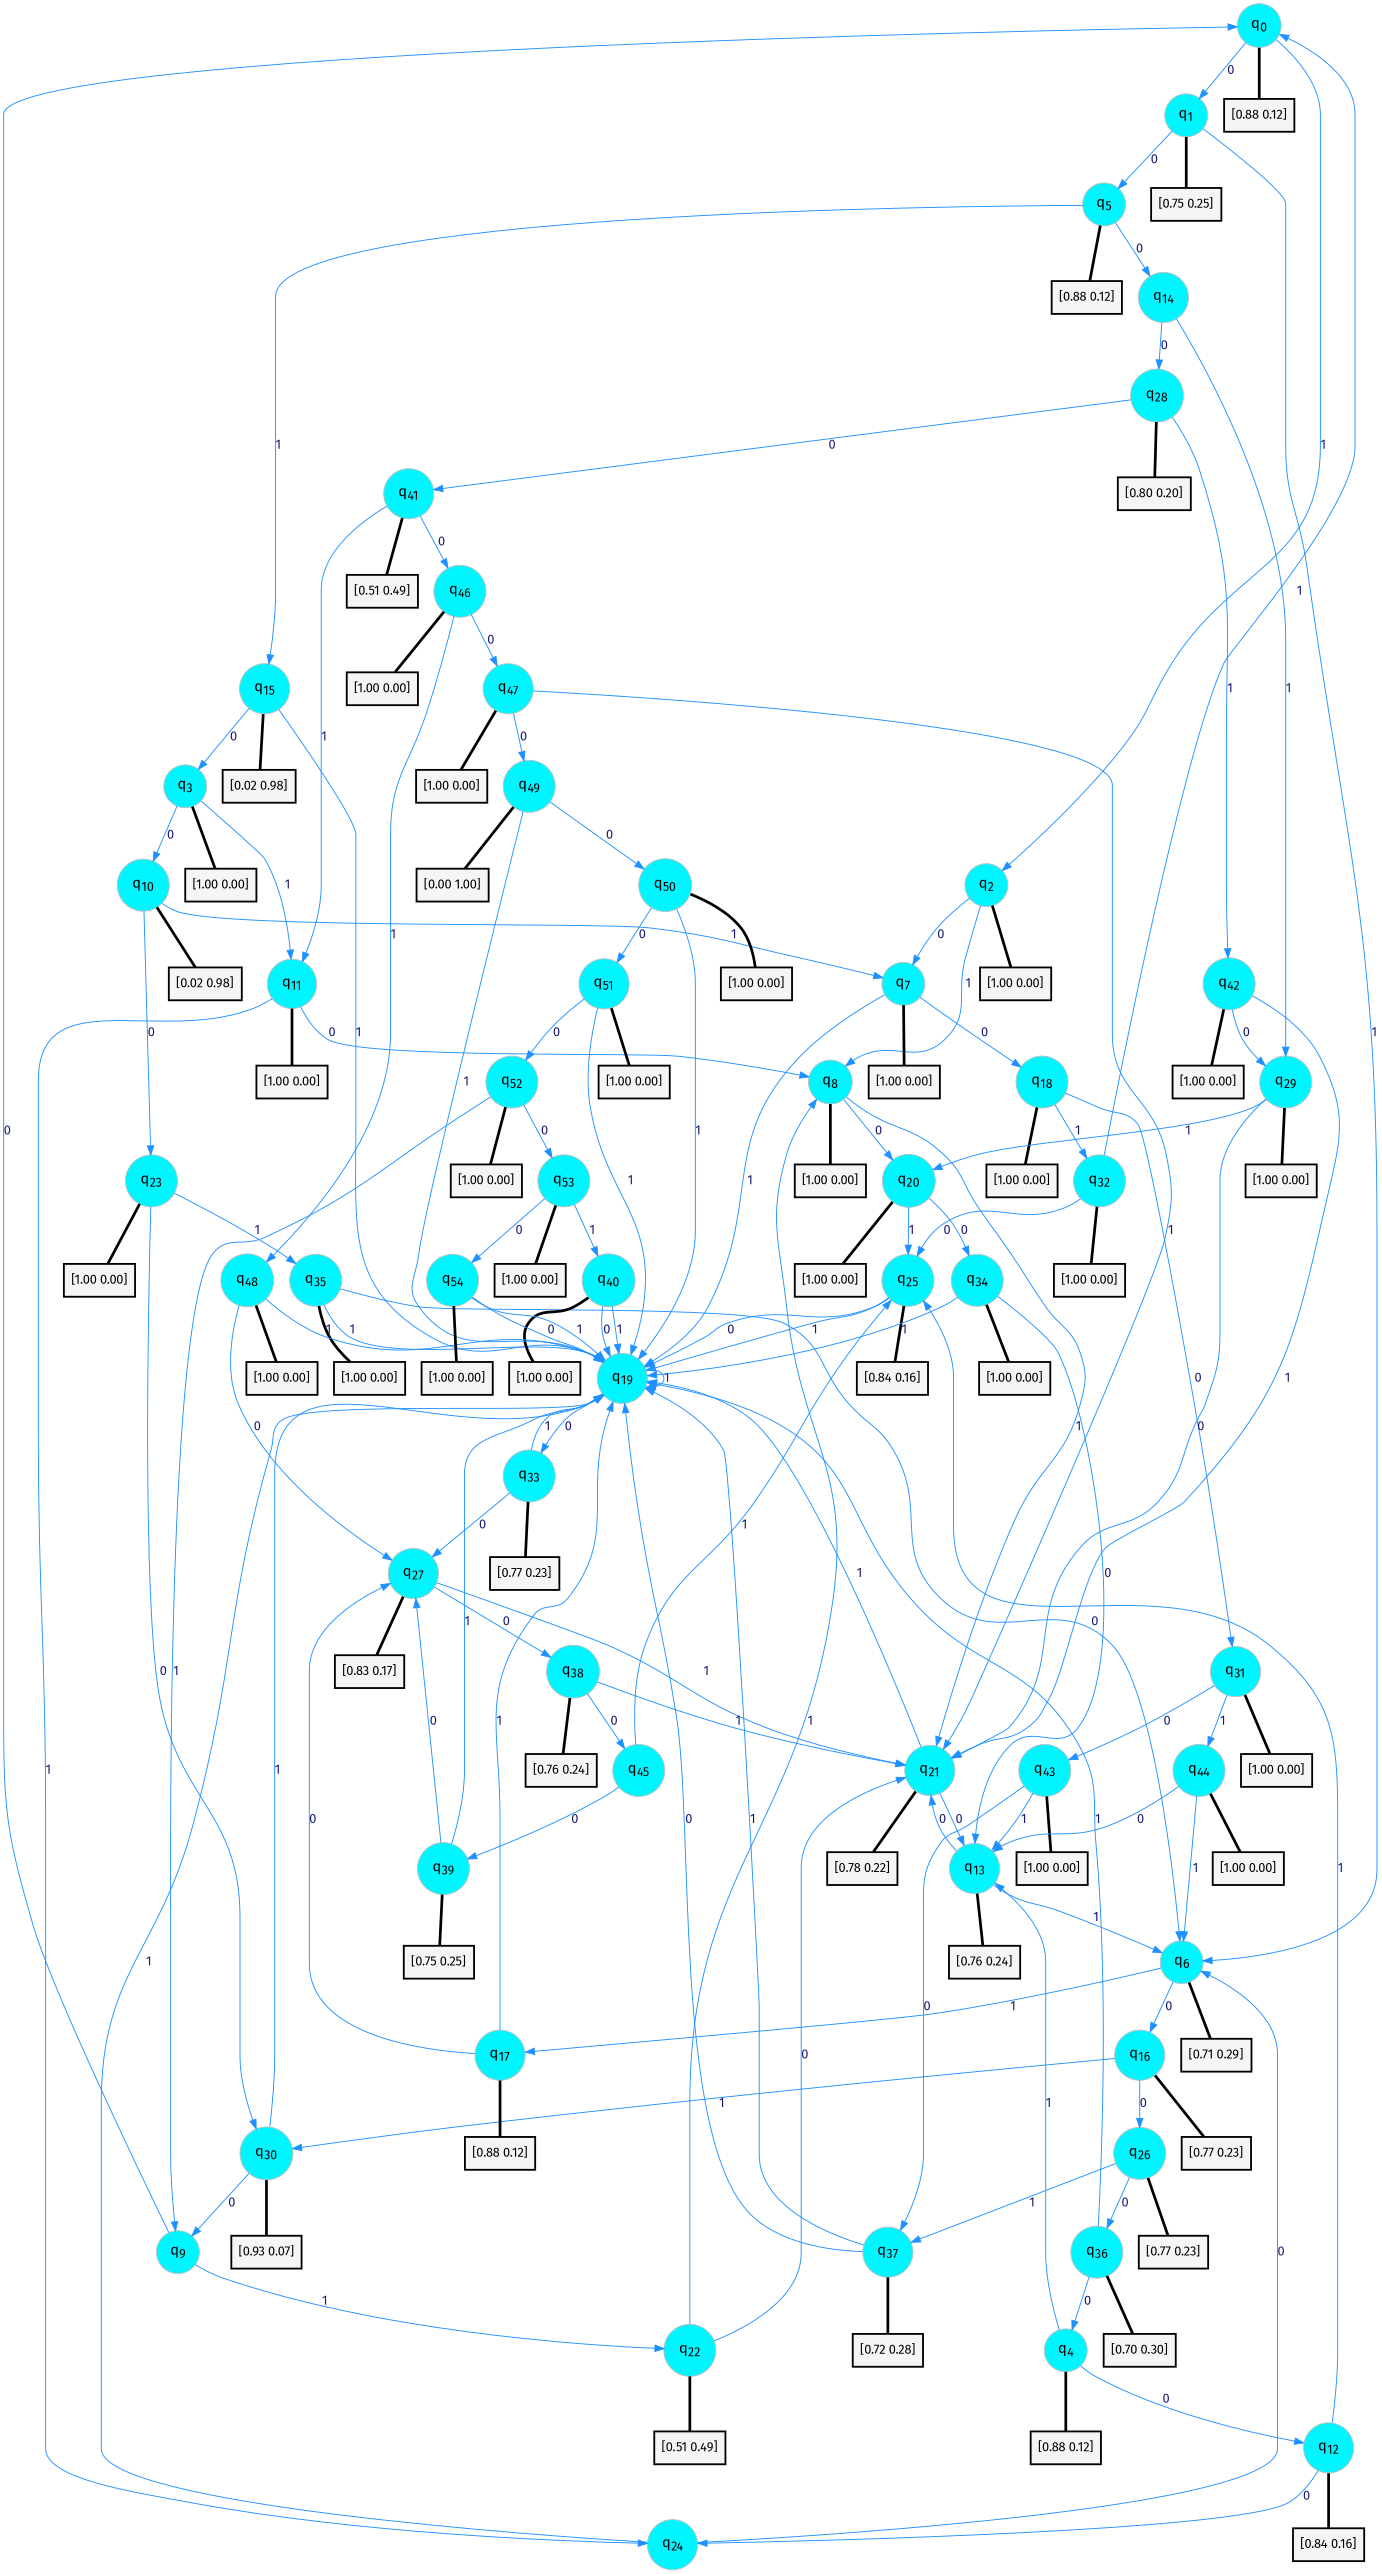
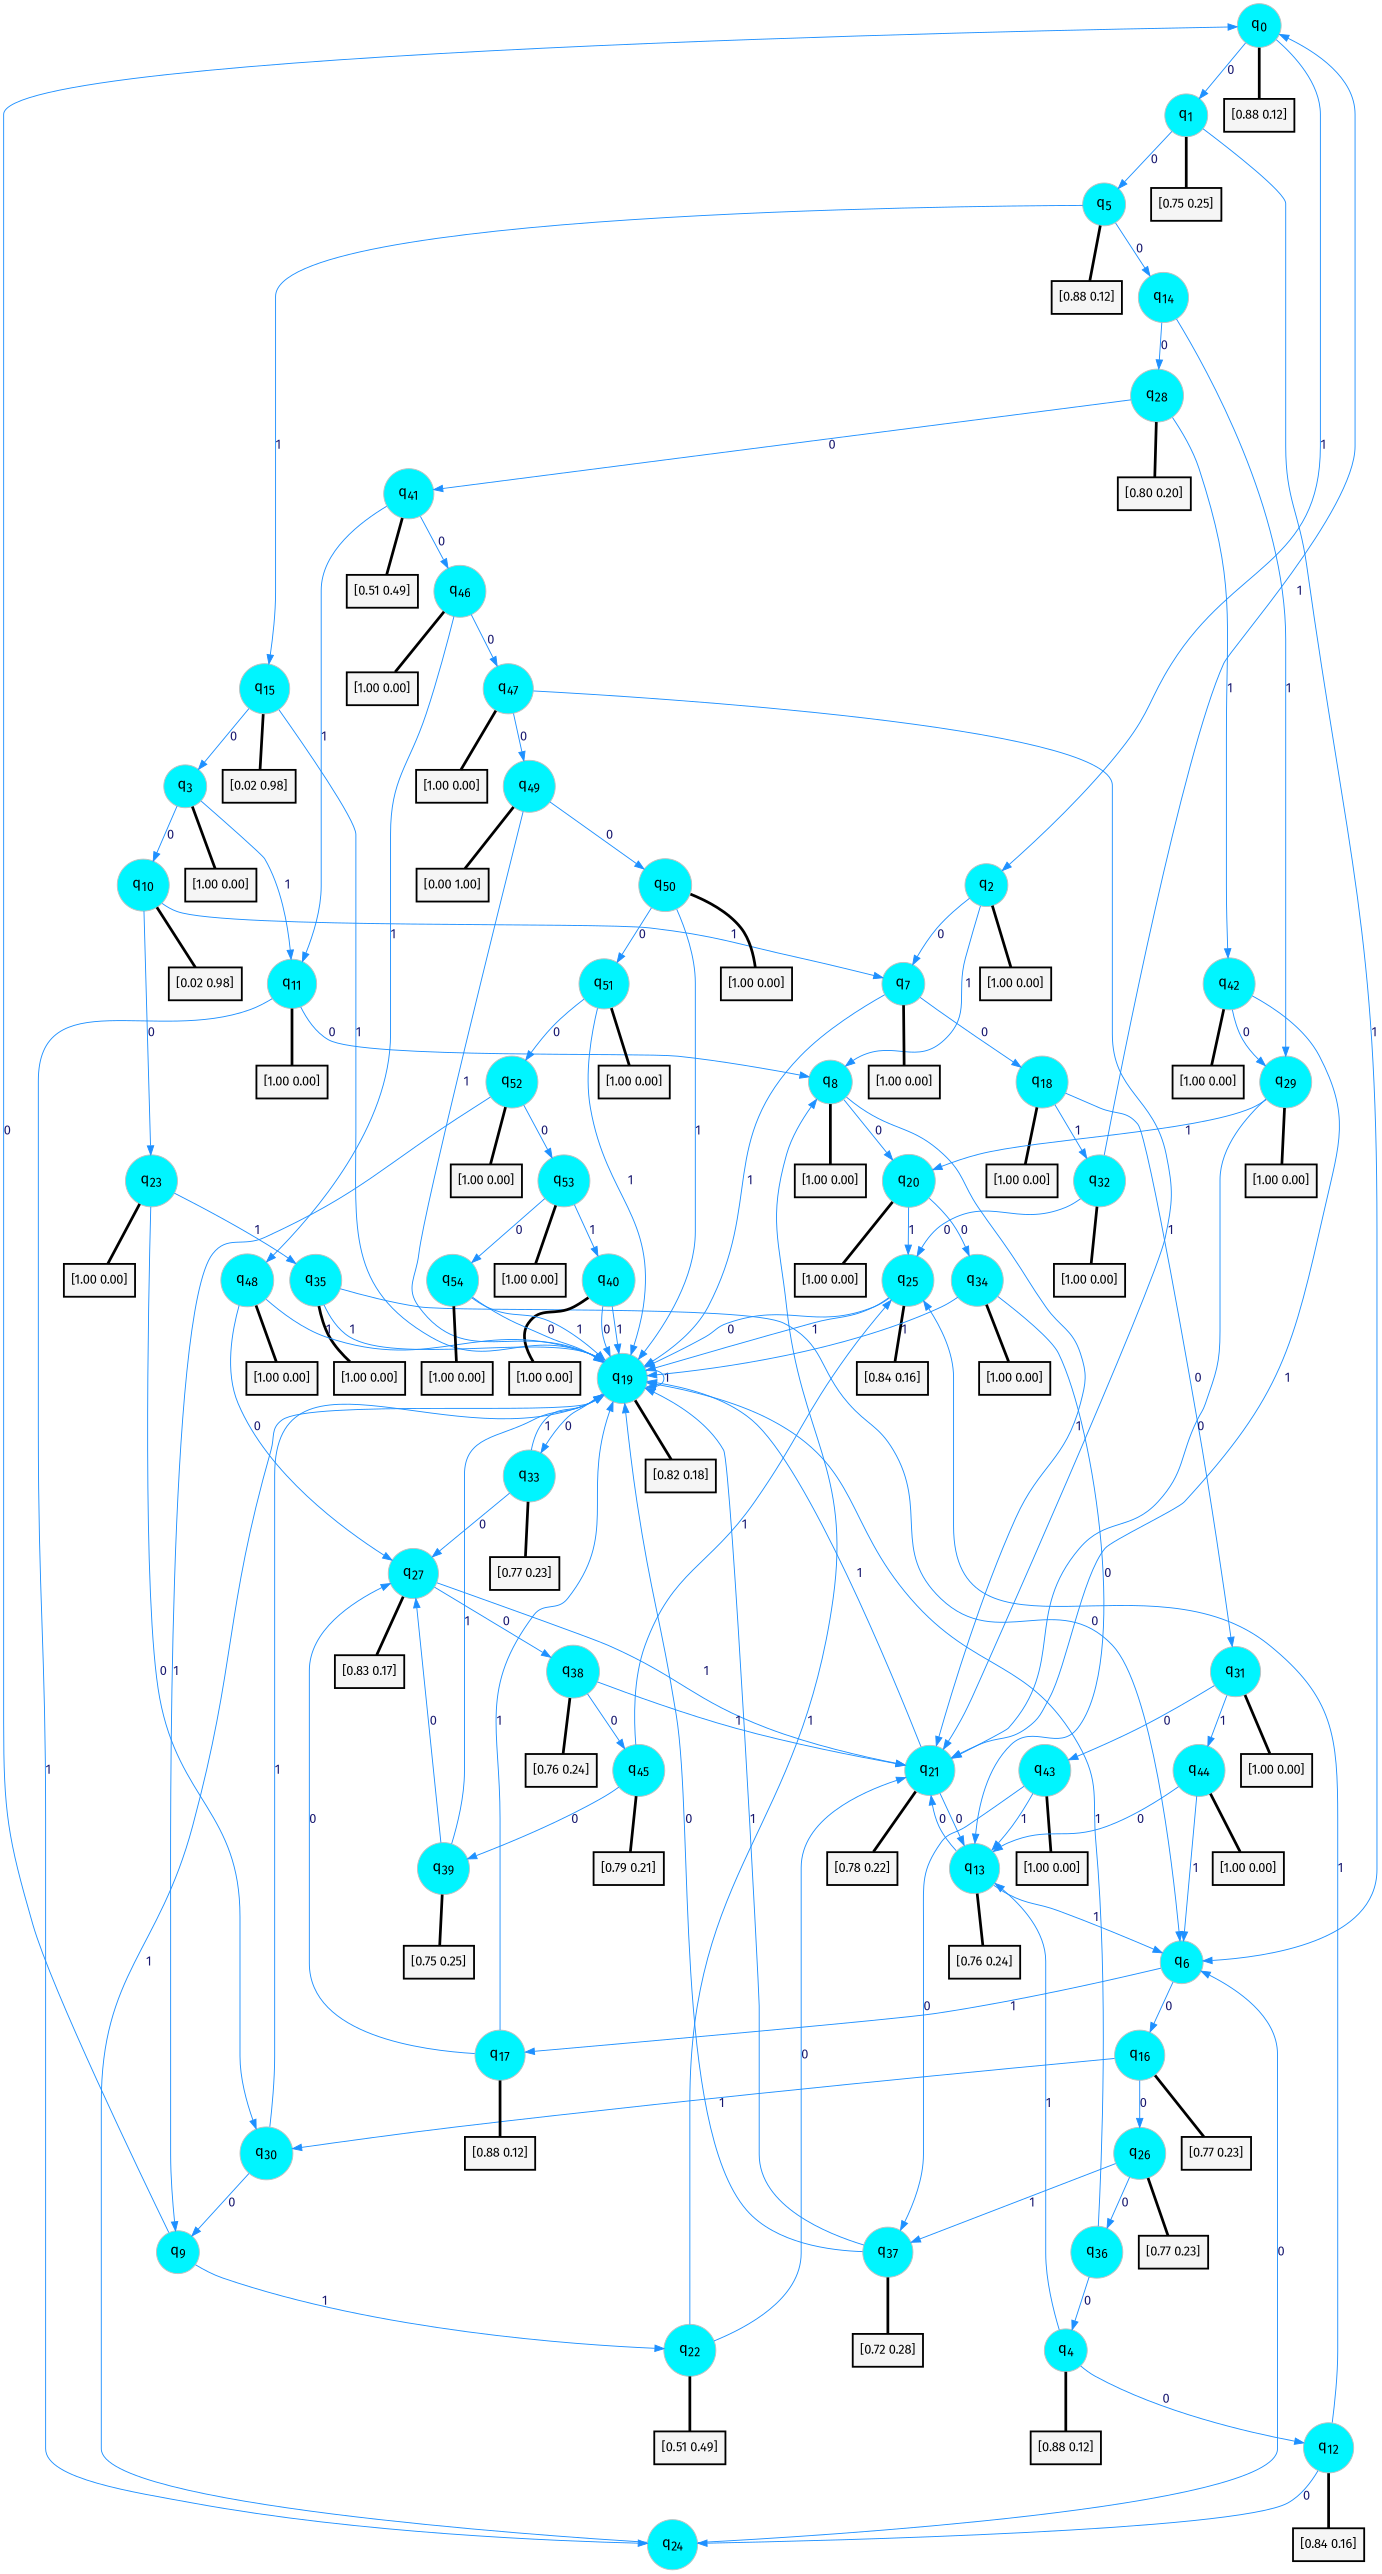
none -> (681, 1476)
none -> (629, 1869)
(1216, 2055) -> none
(266, 2252) -> none
(1140, 2350) -> none
